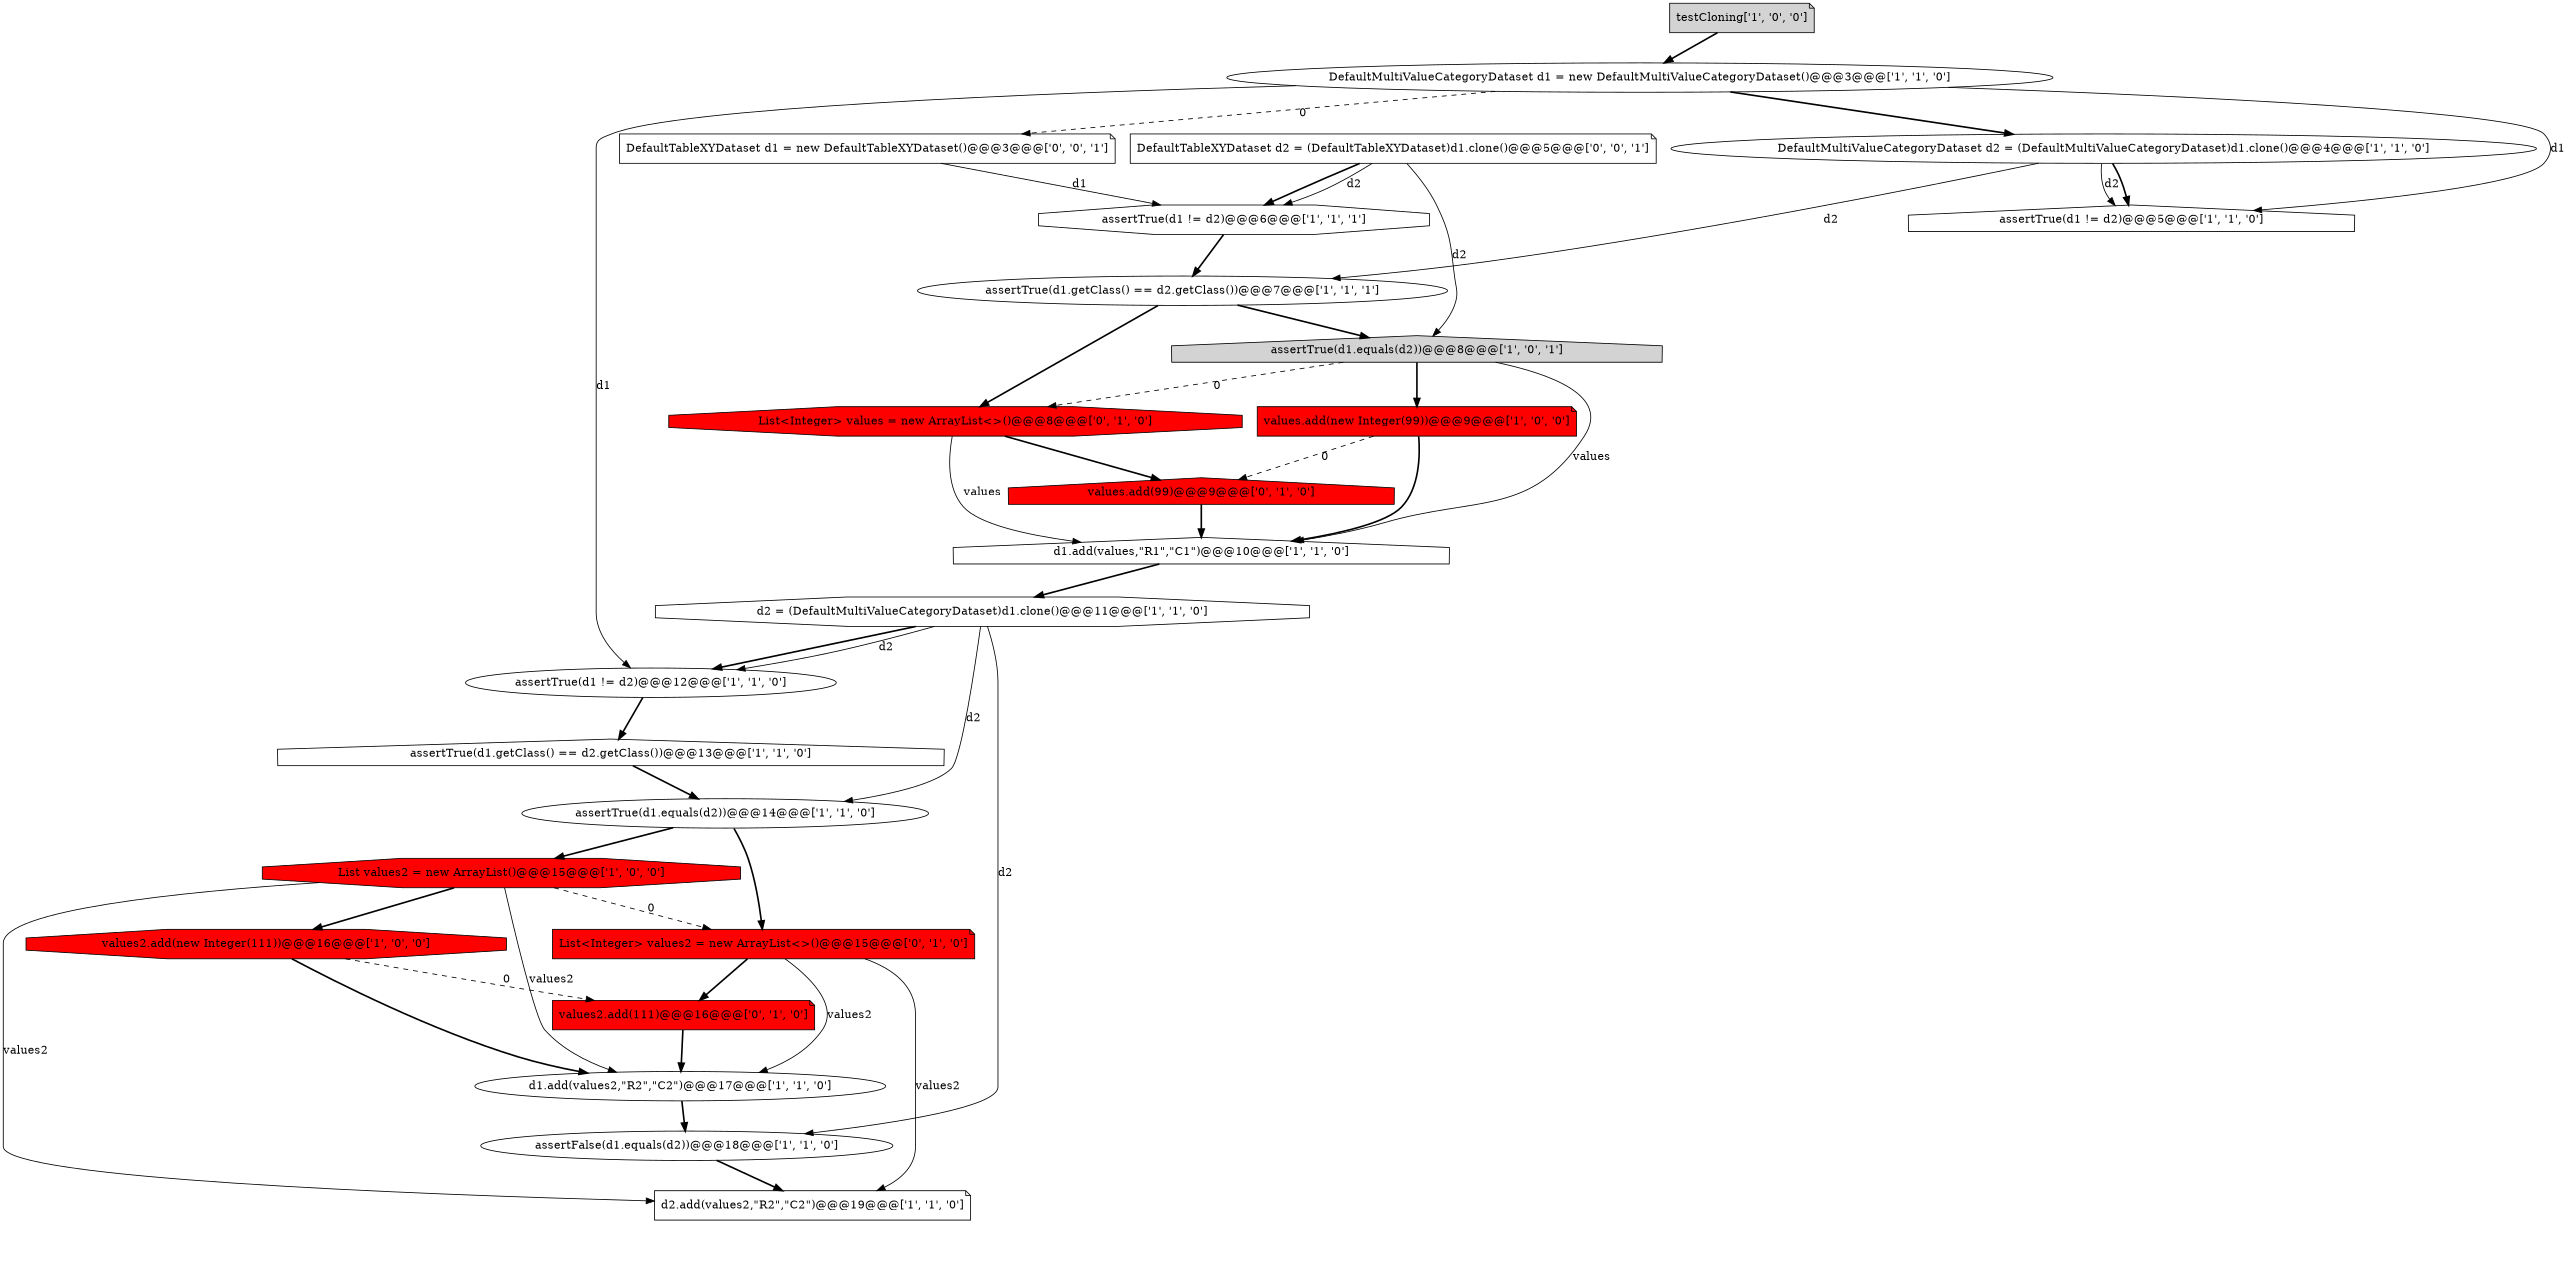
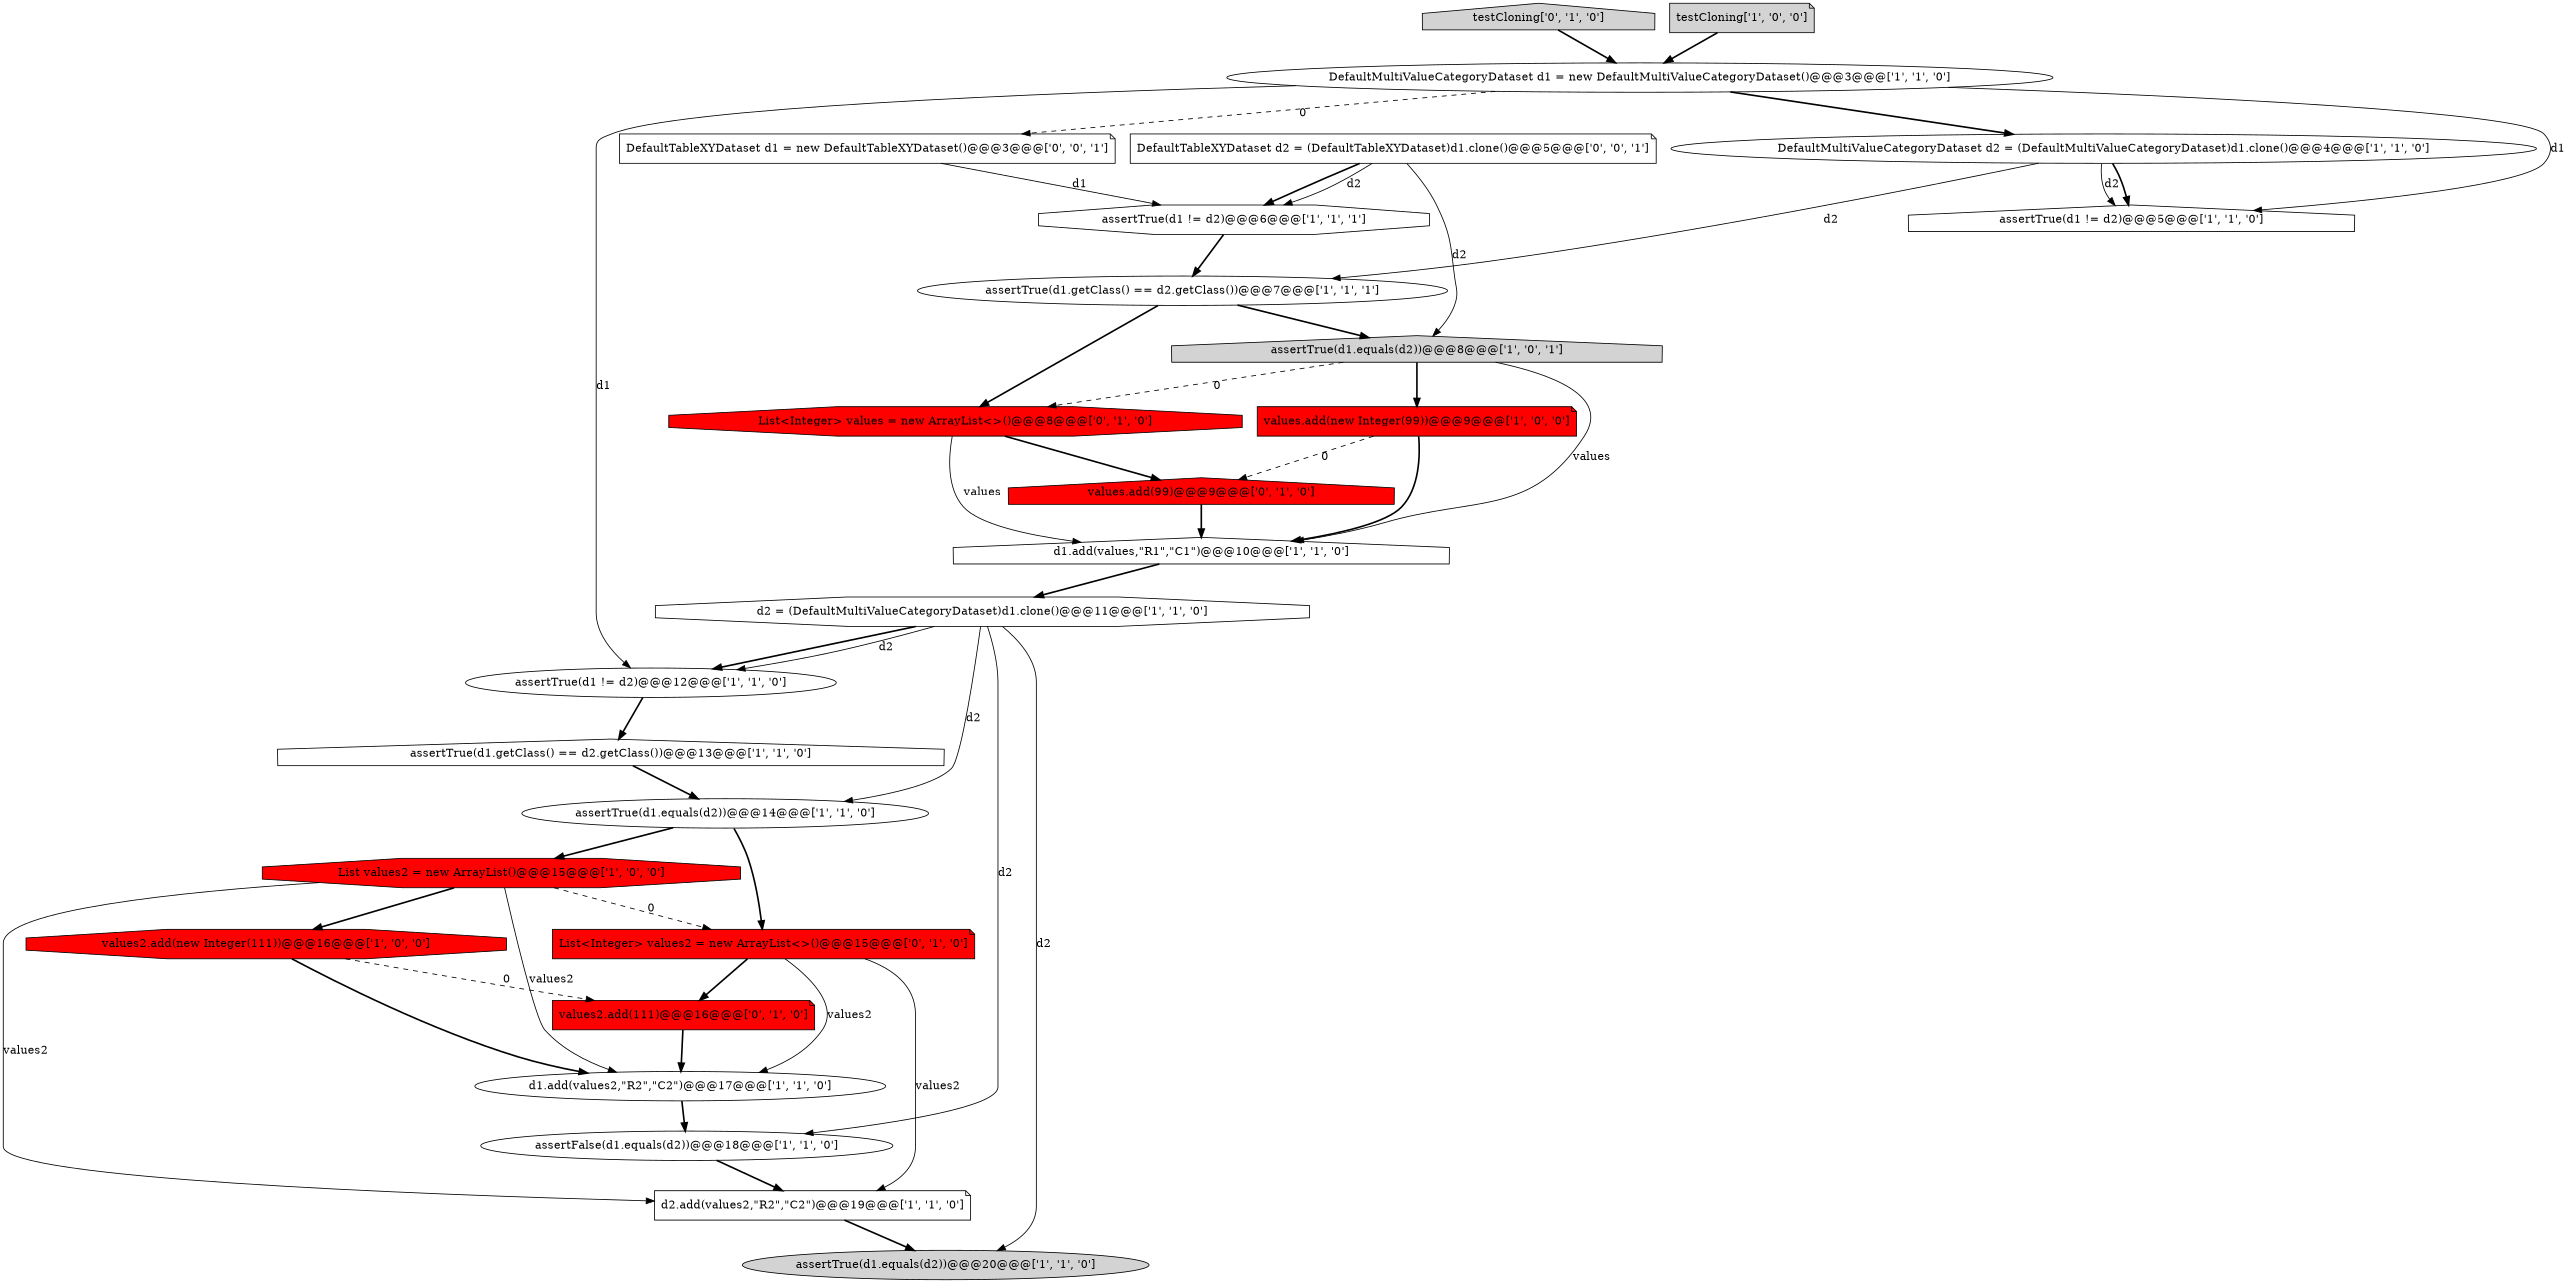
none -> (1539, 18)
none -> (946, 1265)
